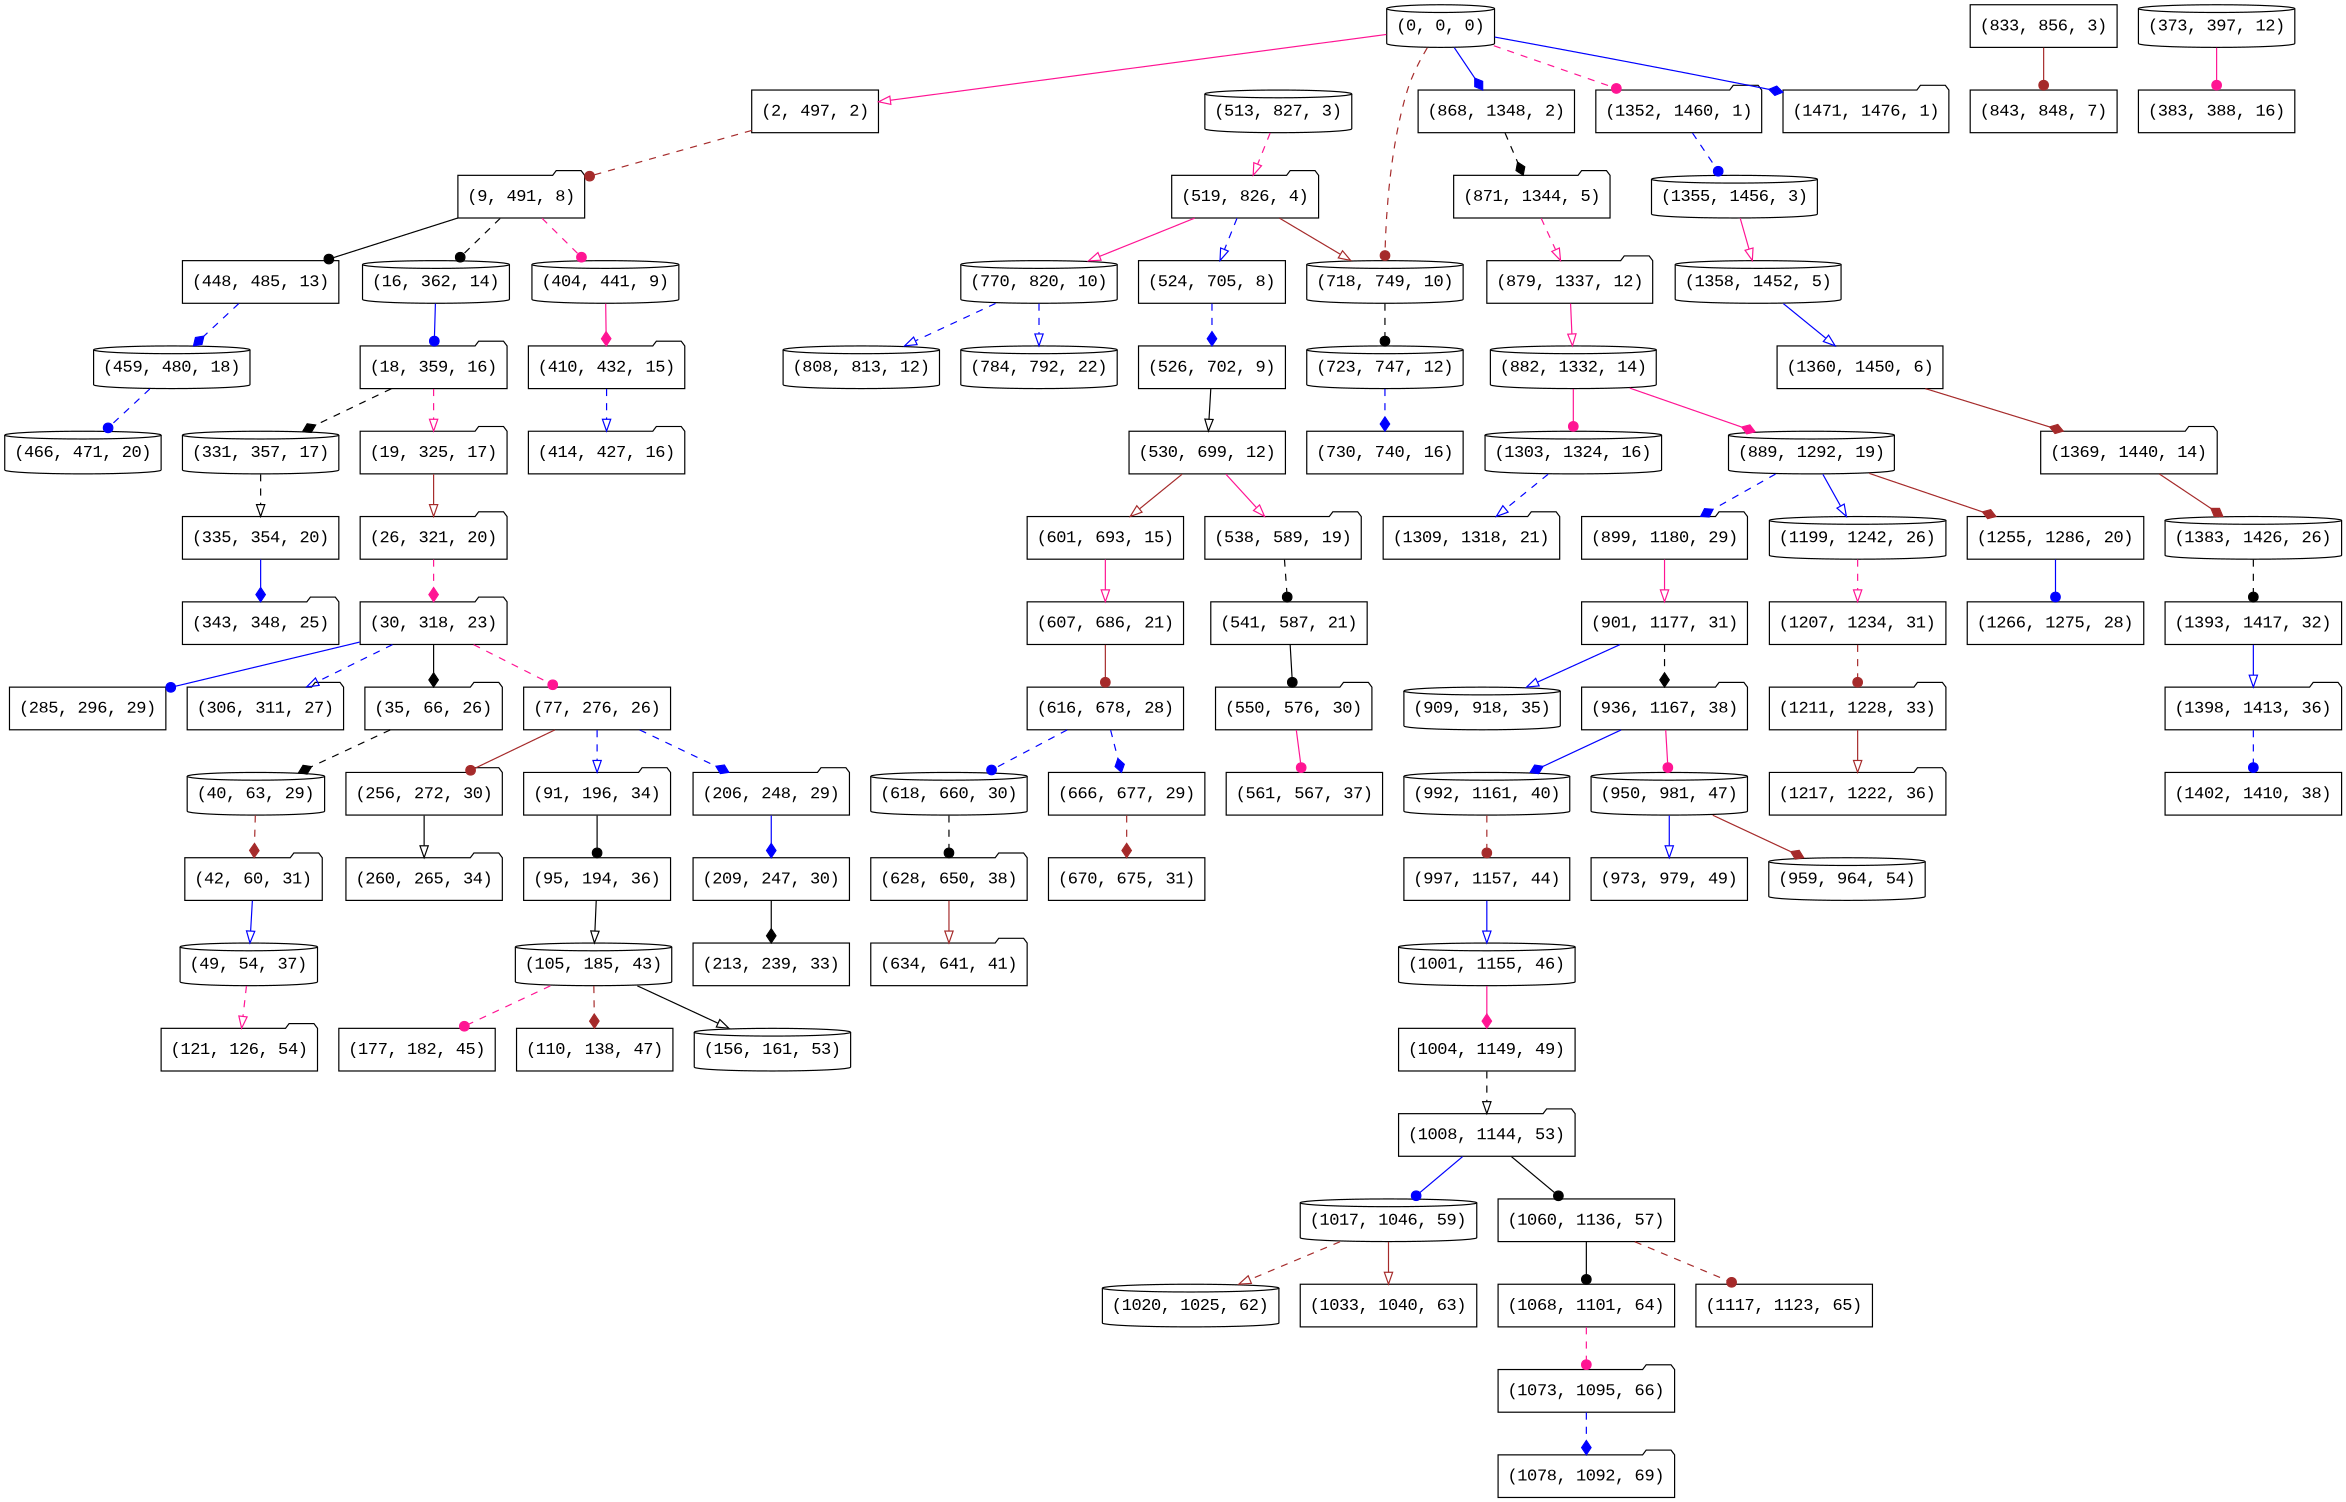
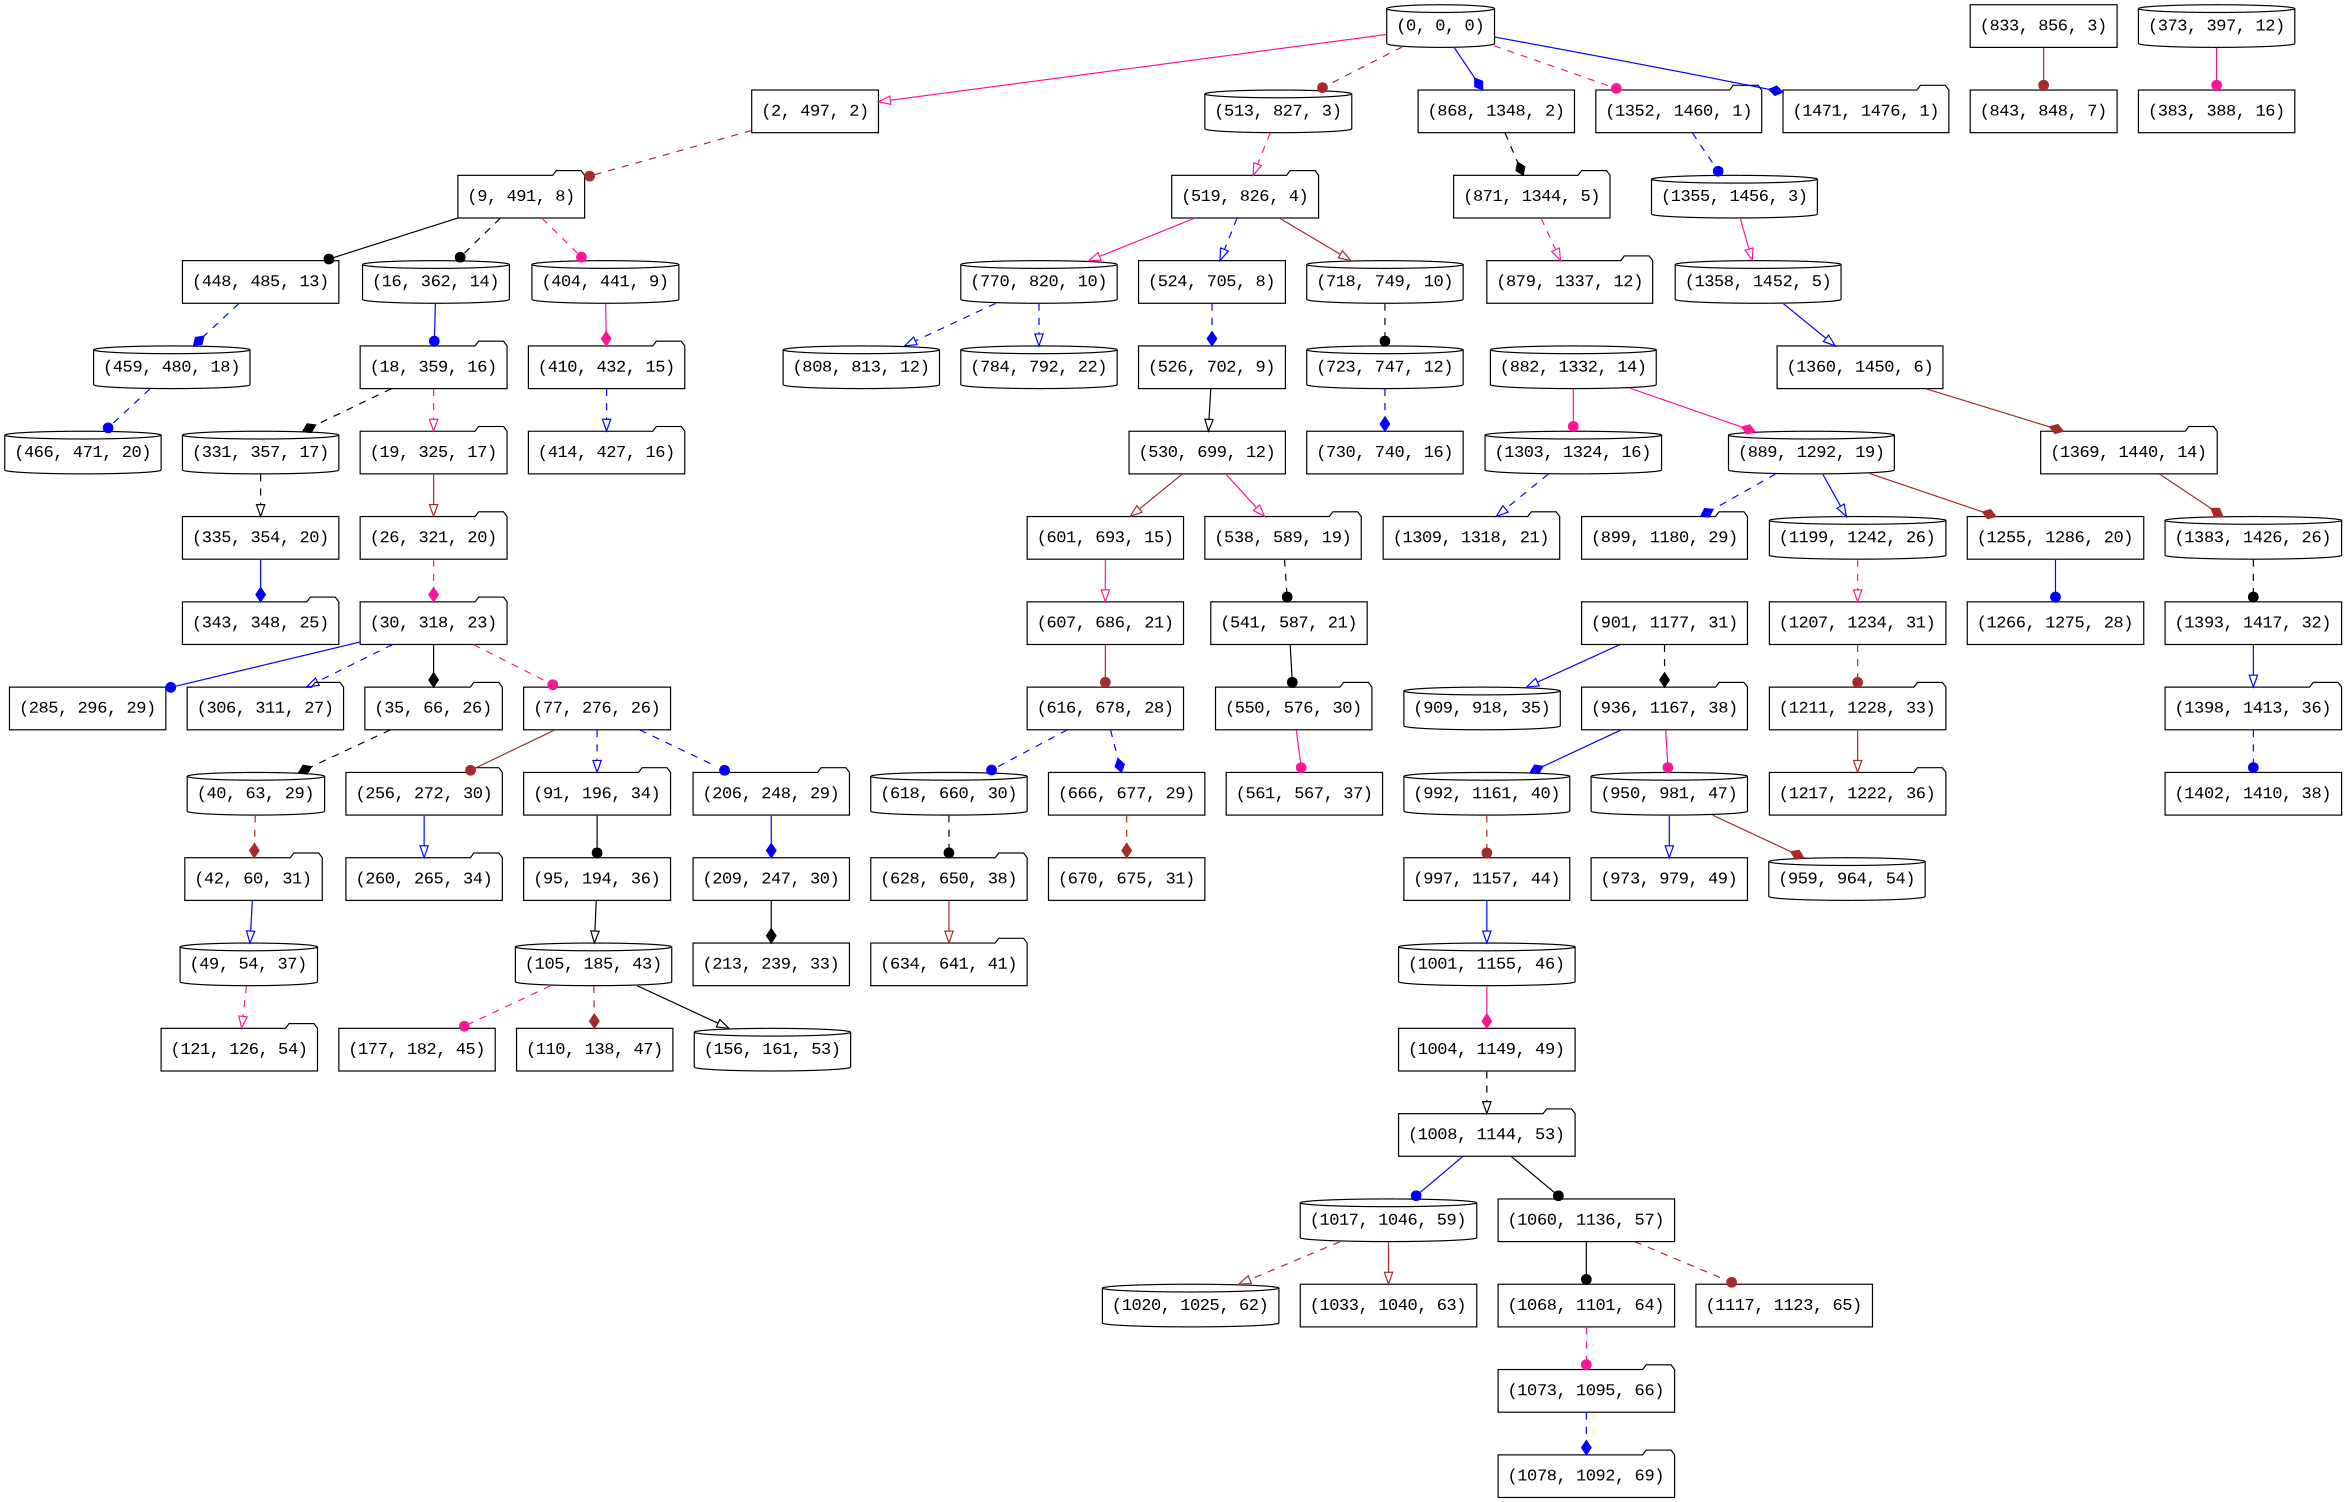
(1395, 147) -> (1364, 66)
(1571, 319) -> none
(1665, 575) -> none
(678, 748) -> (678, 748)
(424, 831) -> (424, 831)
